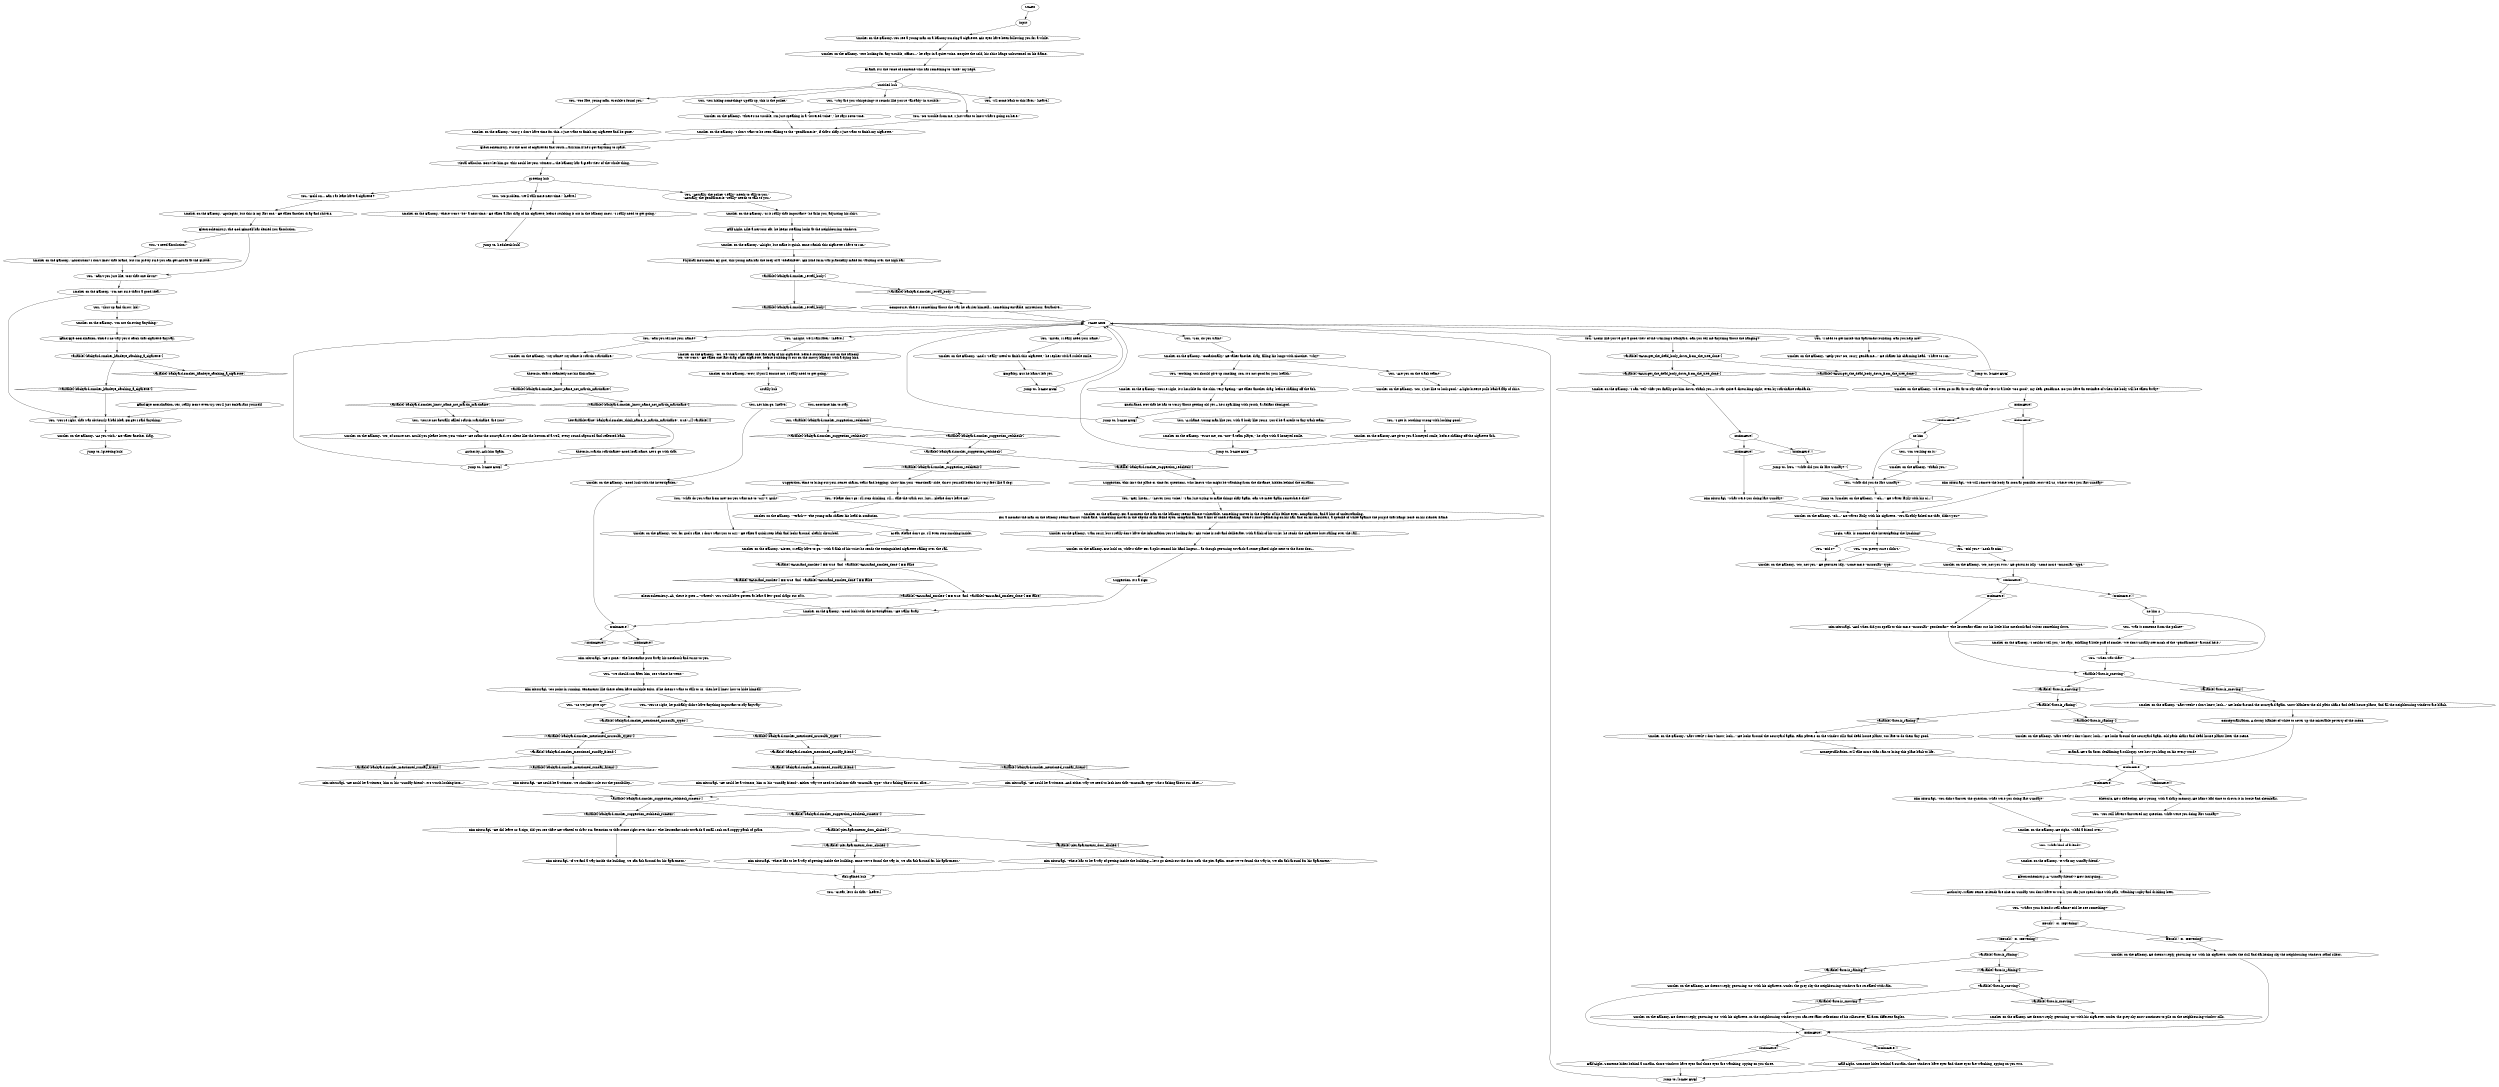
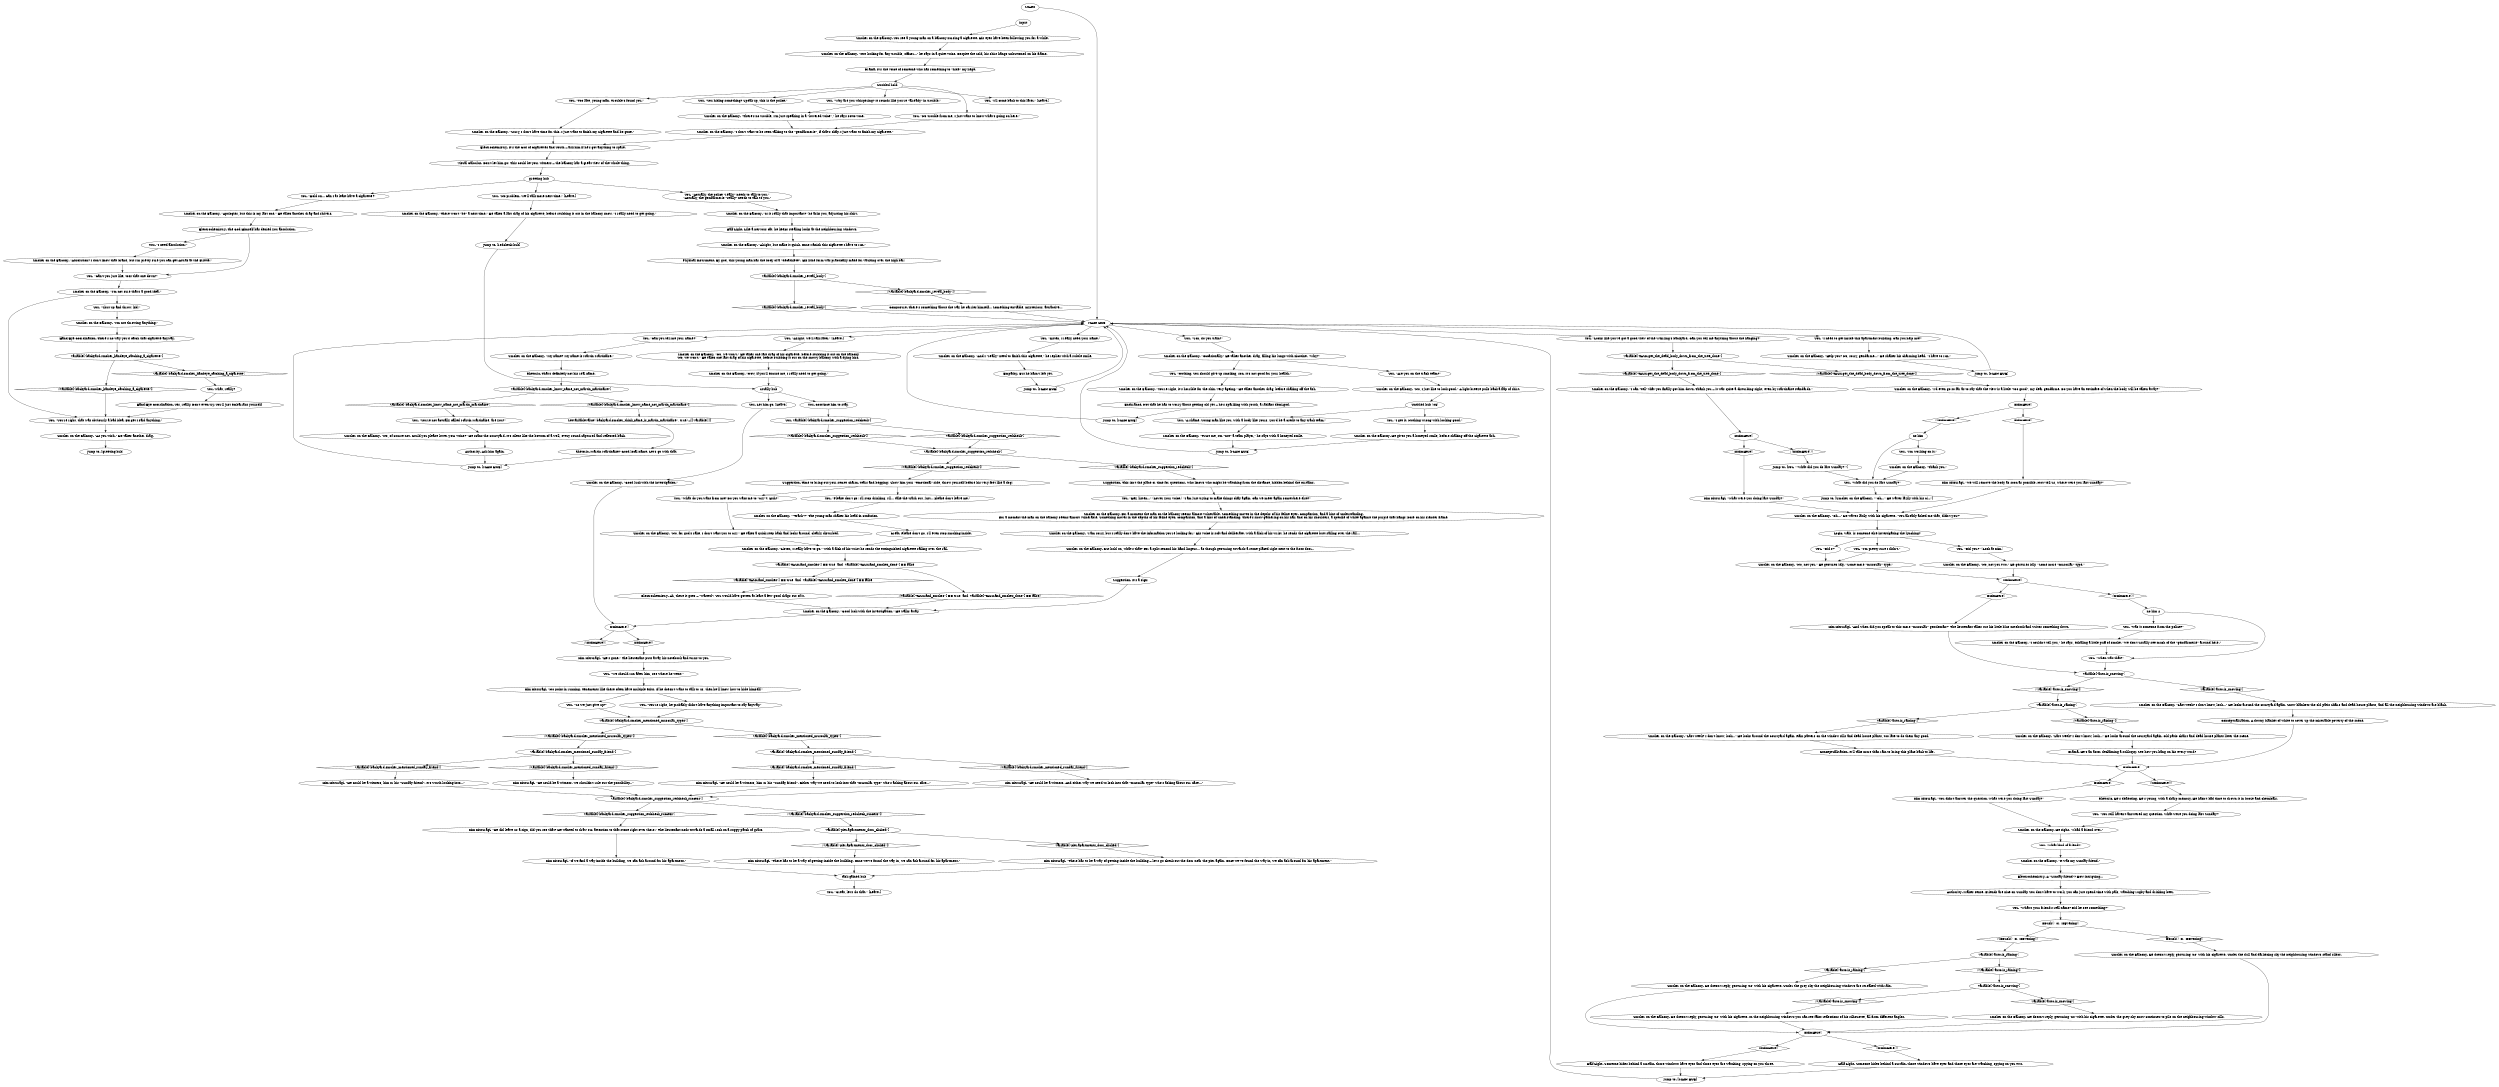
(1027, 14) -> (1097, 142)
(887, 85) -> (887, 85)
(561, 374) -> (561, 374)
none -> (558, 381)
none -> (221, 389)
none -> (769, 396)
none -> (796, 397)
none -> (1425, 405)
